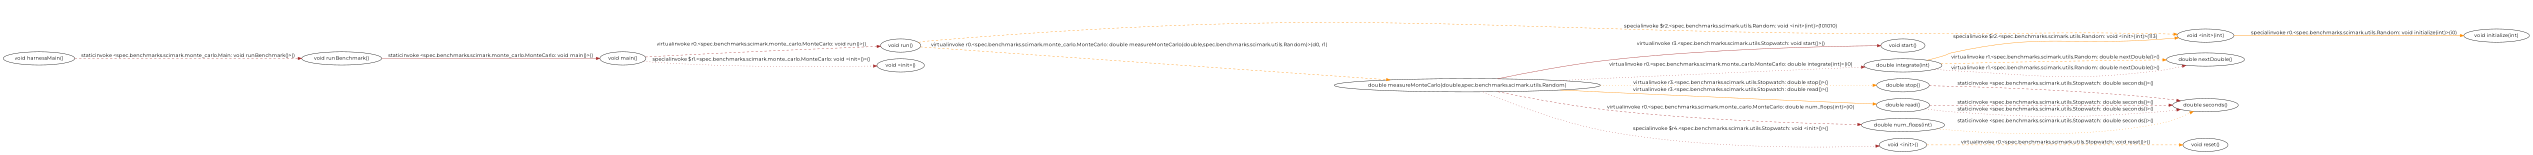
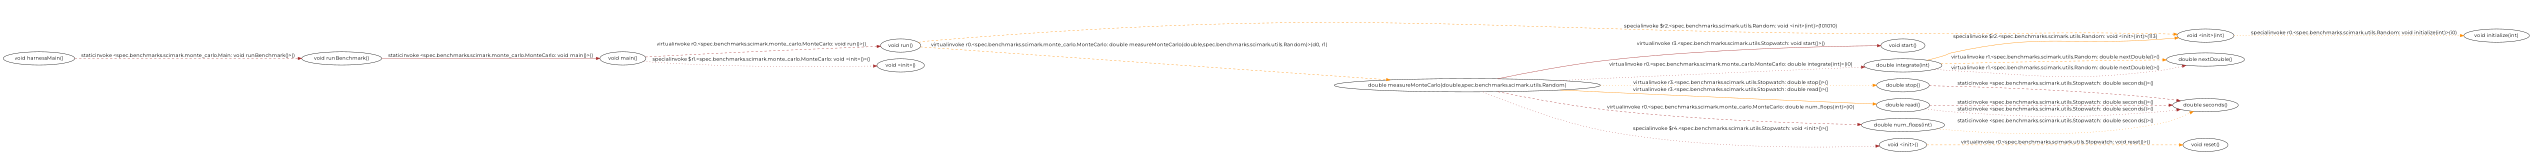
(2347, 36) -> (2347, 36)
